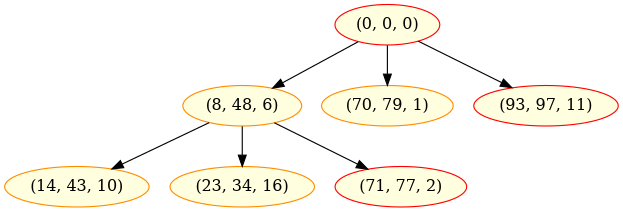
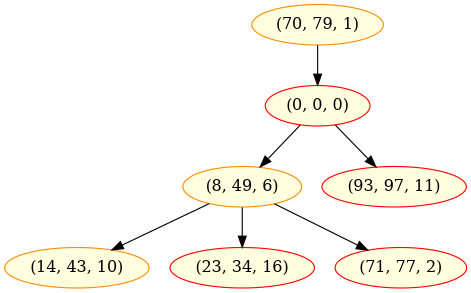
(387, 60) -> (318, 60)
(242, 106) -> (242, 187)
(242, 187) -> (242, 268)
